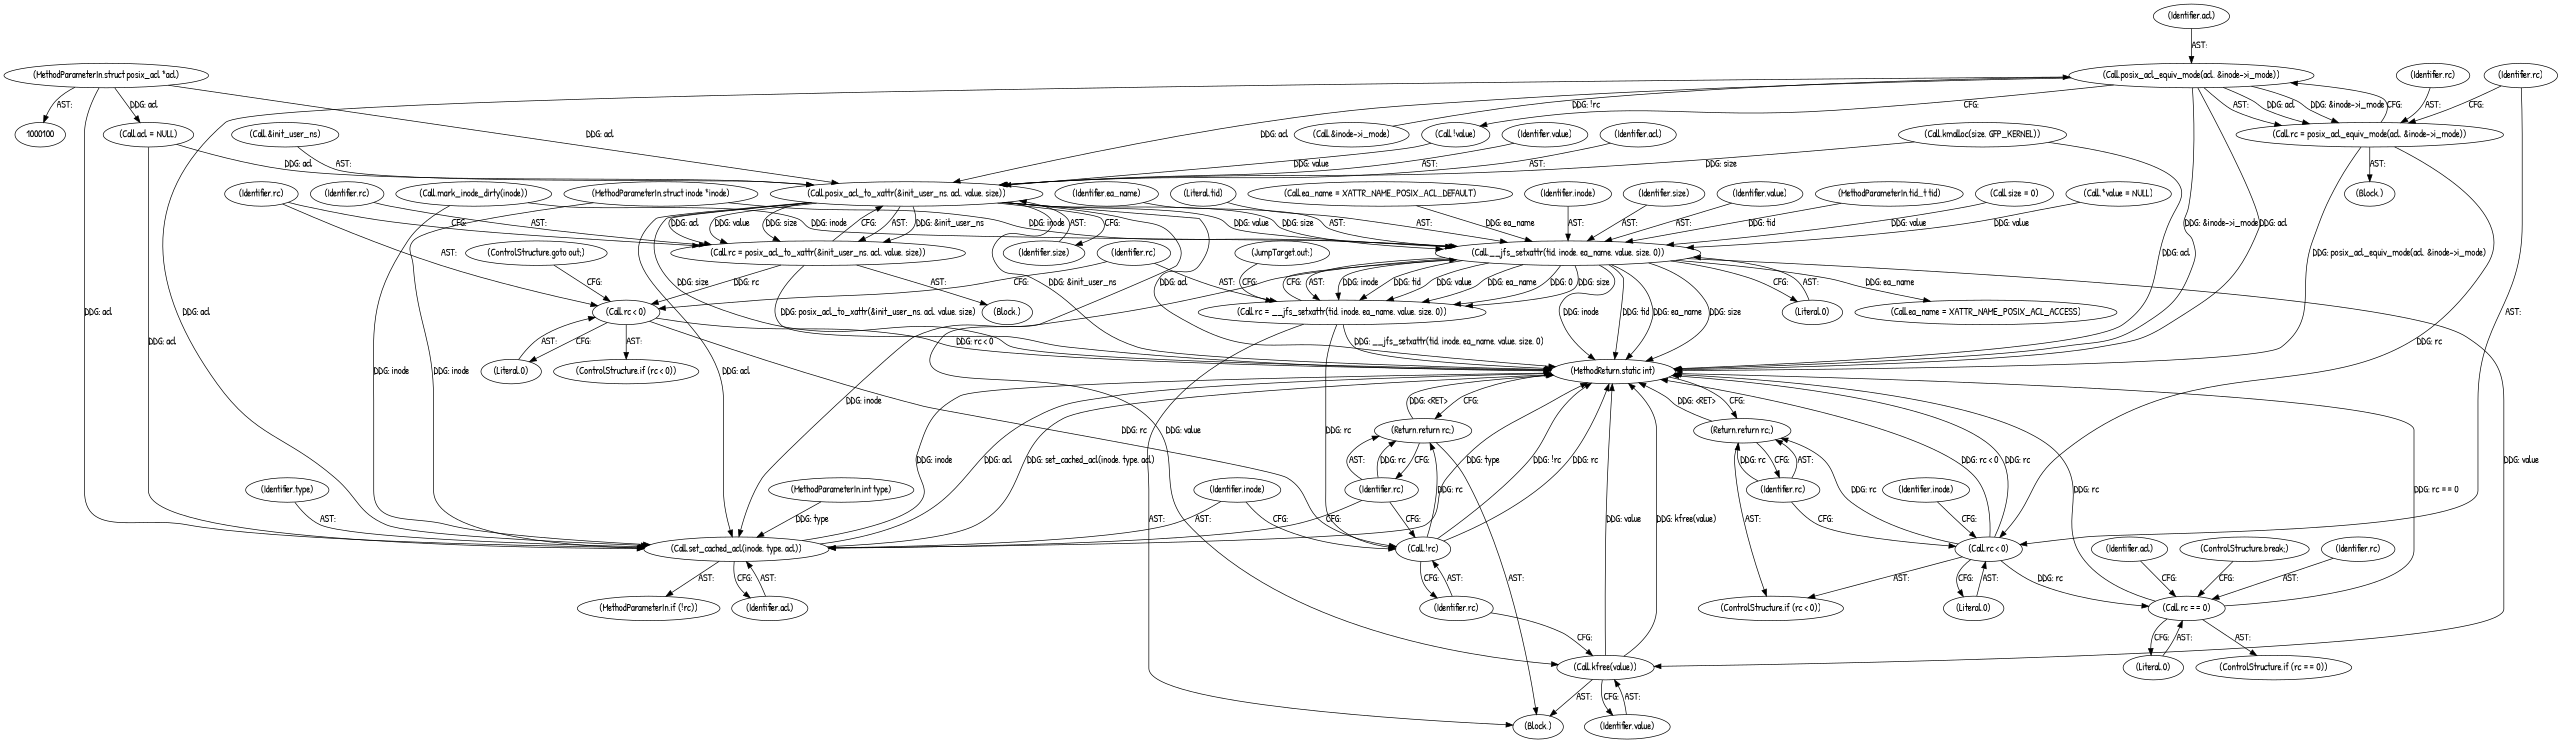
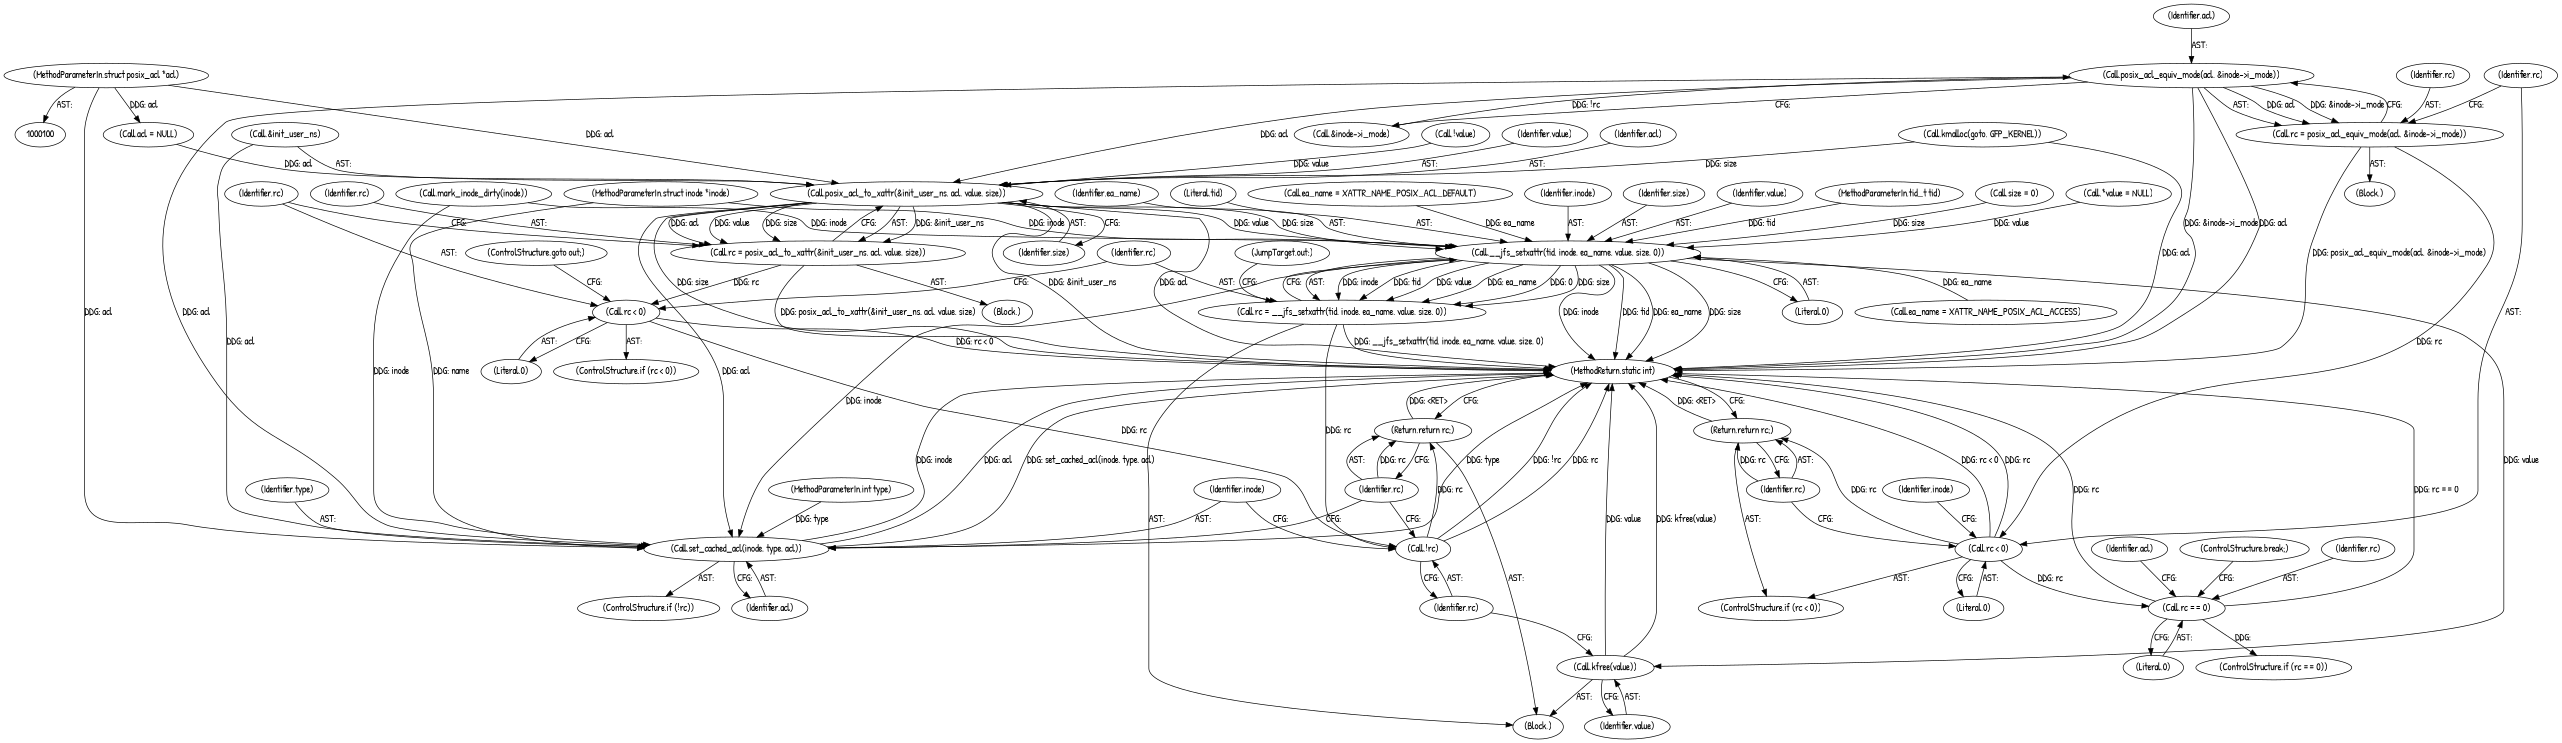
(1800, 112) -> (1743, 102)
(1983, 135) -> (1983, 135)
(1909, 224) -> (1909, 224)
(1801, 274) -> (1898, 274)
(451, 372) -> (451, 372)
(1025, 381) -> none
(217, 523) -> (246, 513)
(649, 608) -> (649, 608)
(2244, 638) -> (2244, 638)
